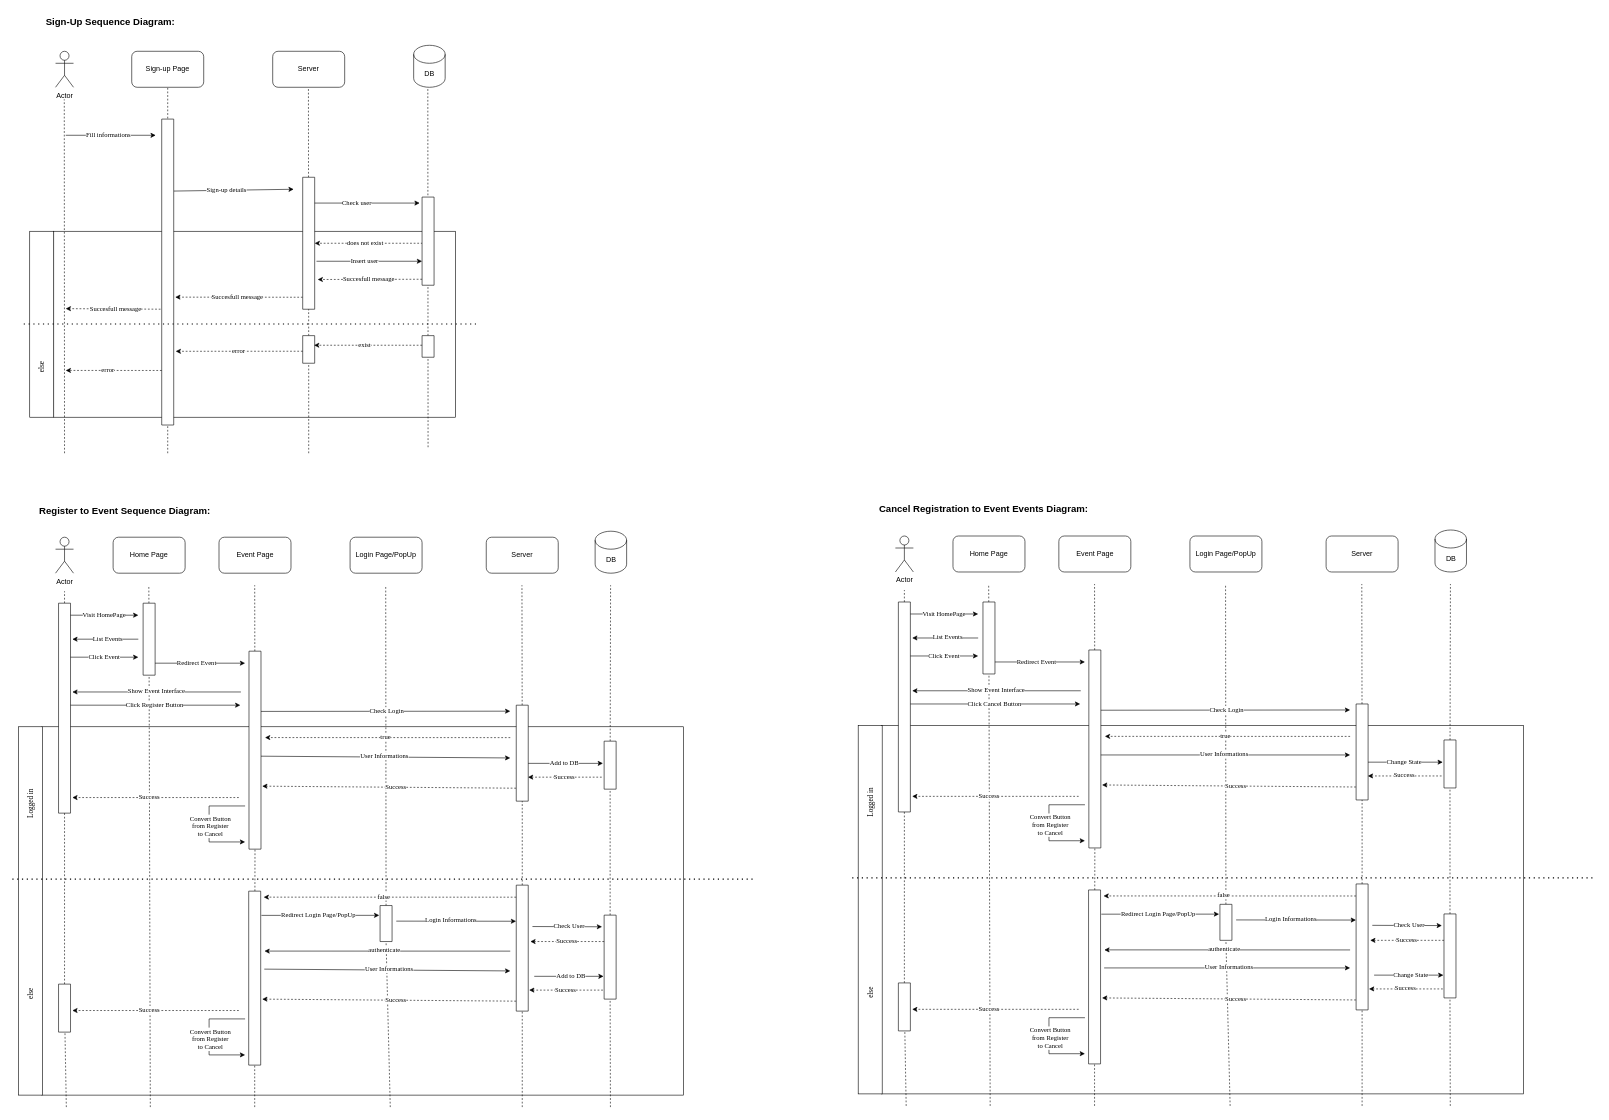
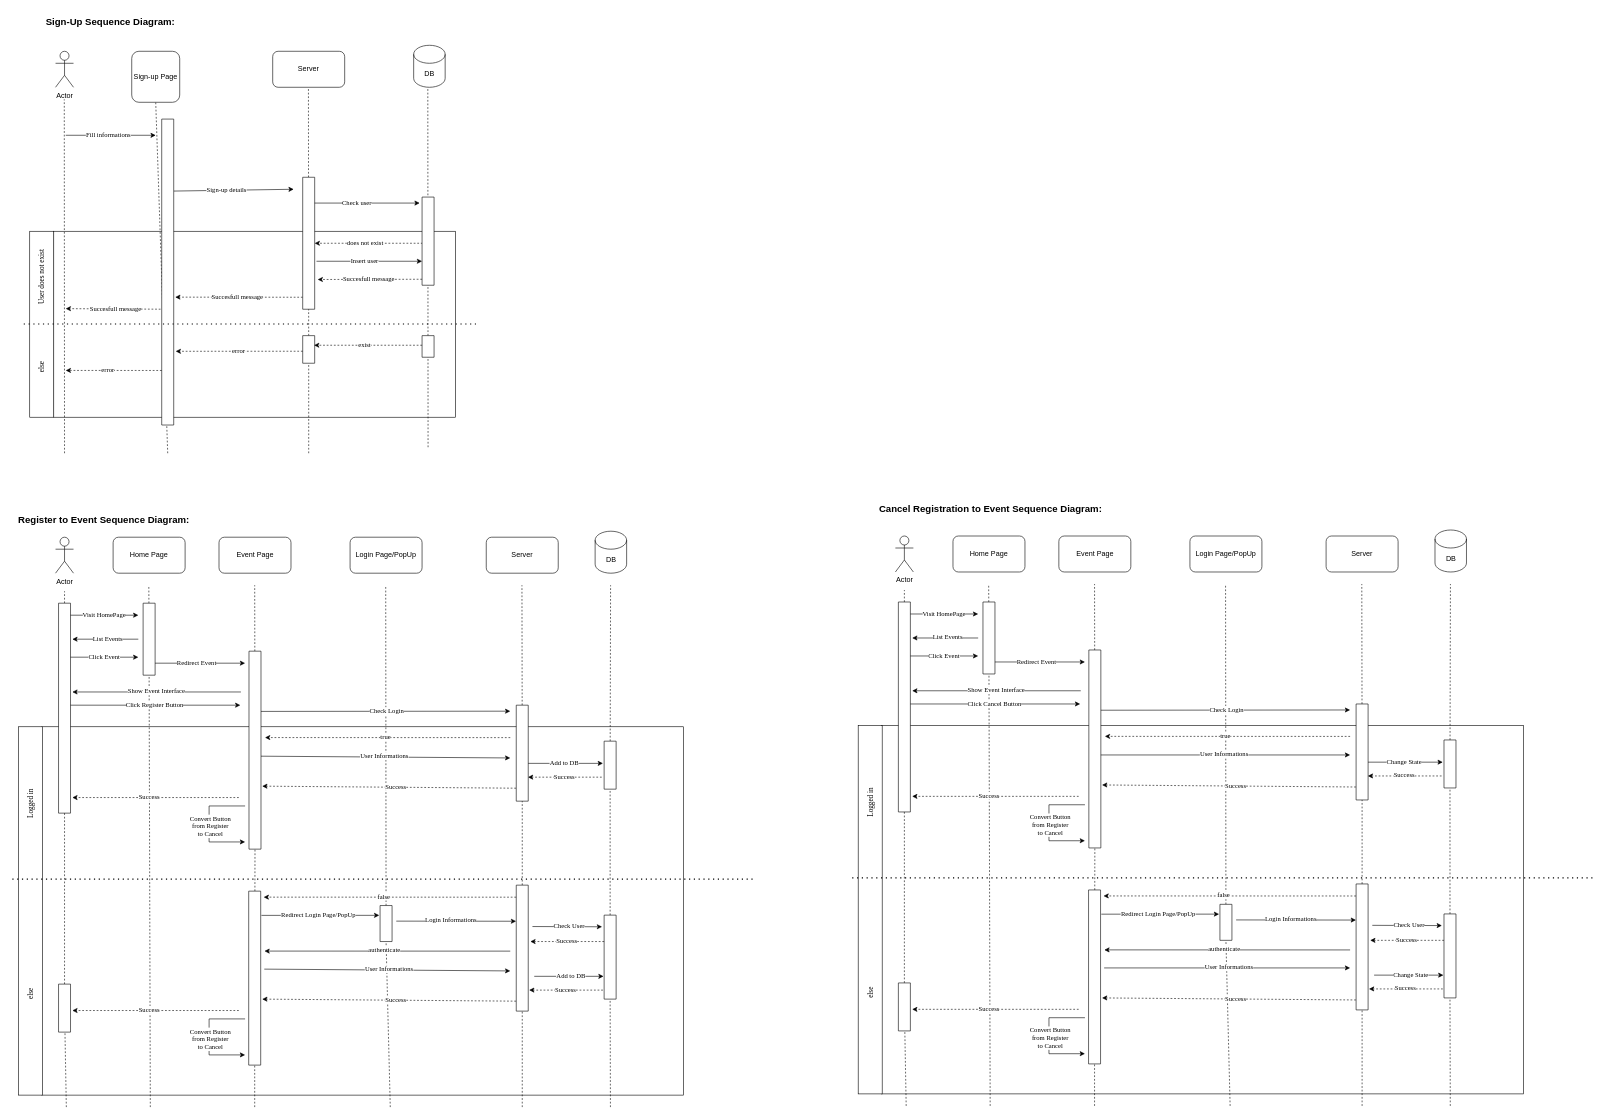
(168, 69) -> (156, 77)
none -> (42, 276)
(985, 509) -> (990, 509)
(133, 510) -> (112, 519)
